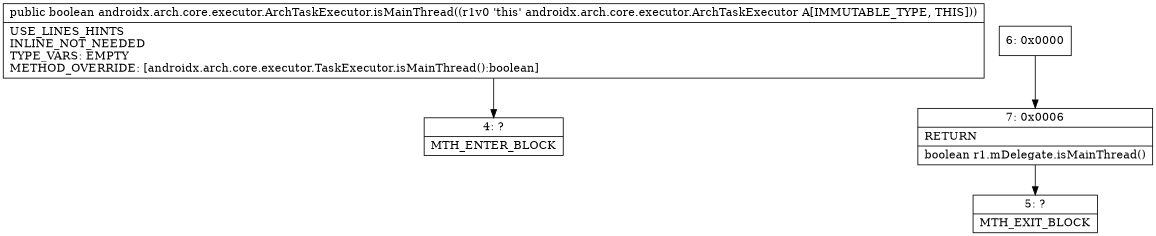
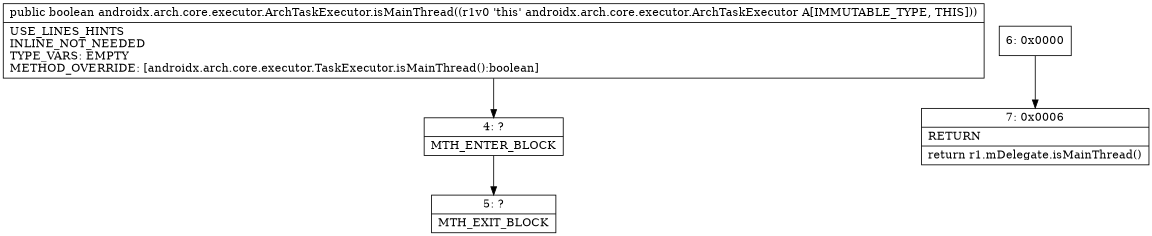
(1035, 155) -> (1035, 155)
(1035, 176) -> (494, 171)
